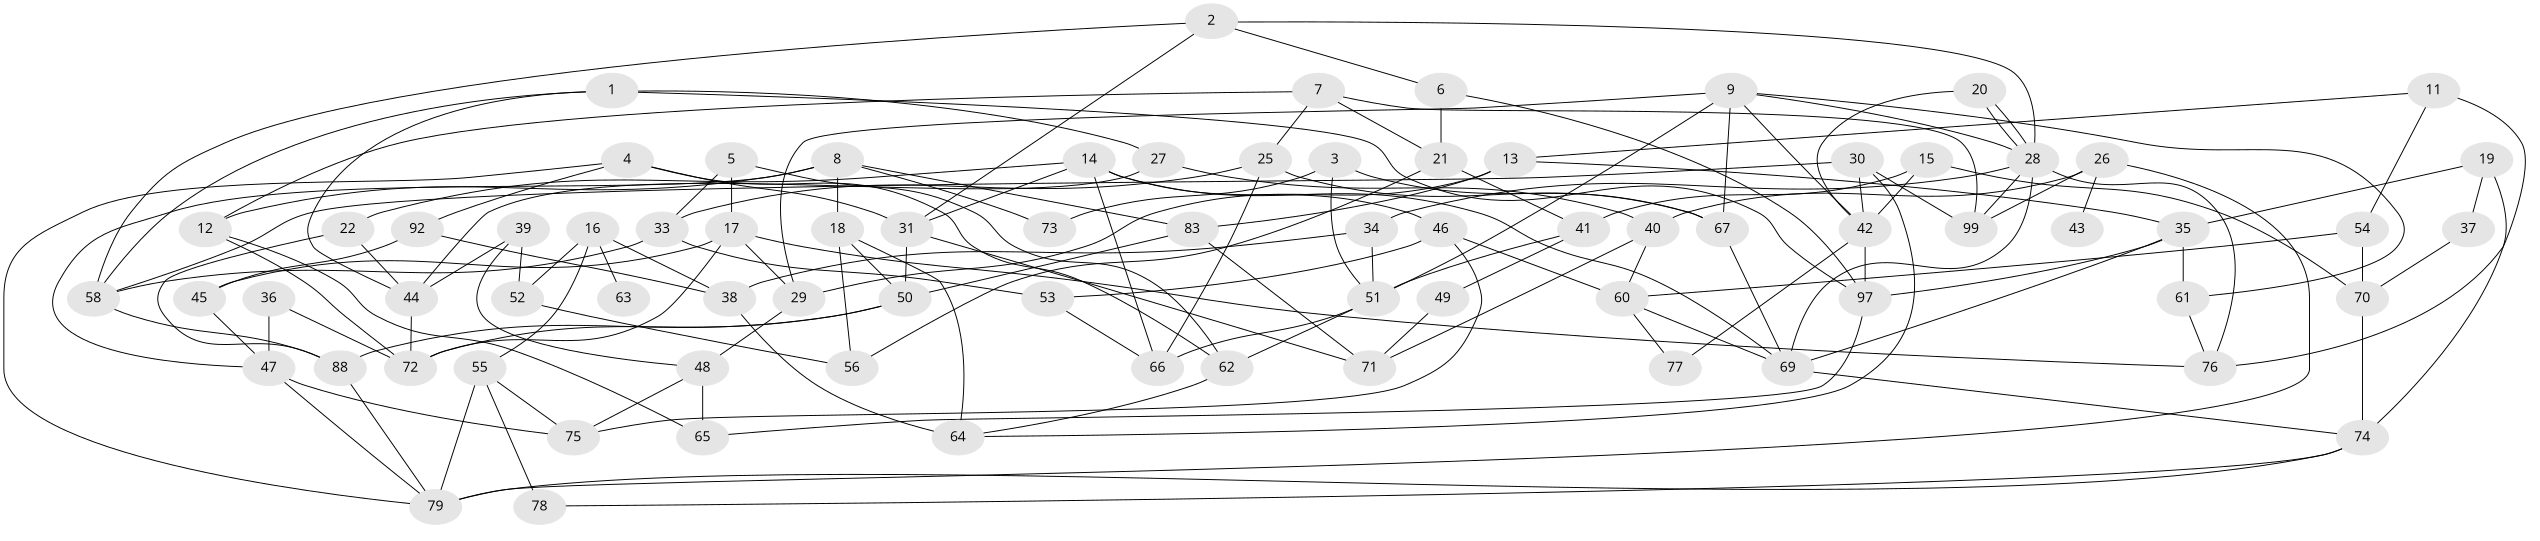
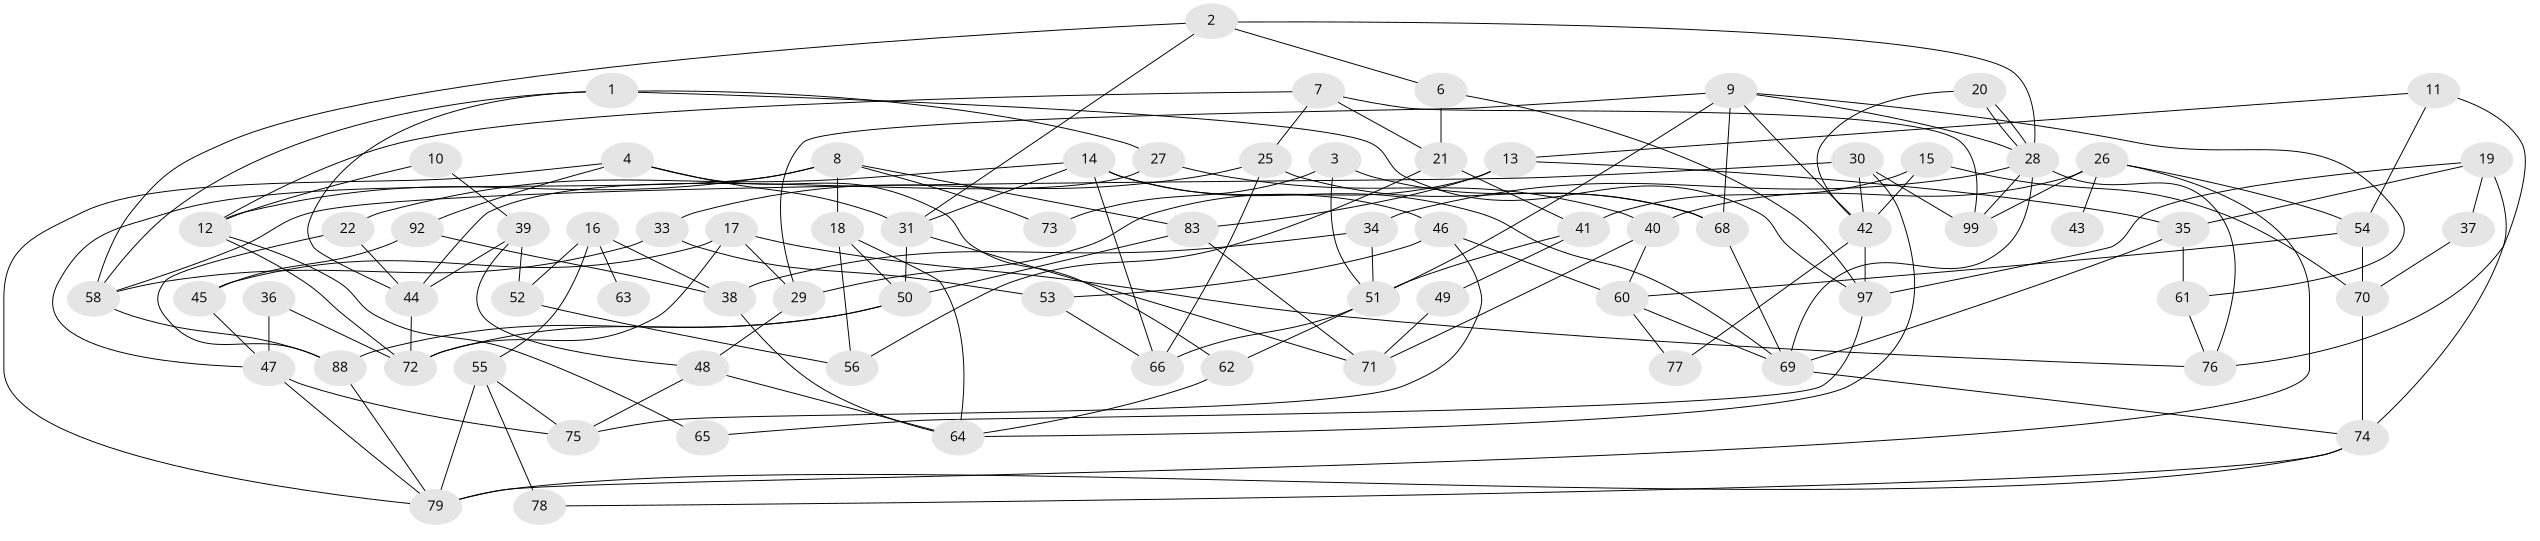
none -> (436, 160)
(732, 160) -> none
none -> (2219, 184)
(1722, 229) -> (1722, 229)
(2028, 274) -> (2167, 205)
(703, 403) -> (831, 403)
